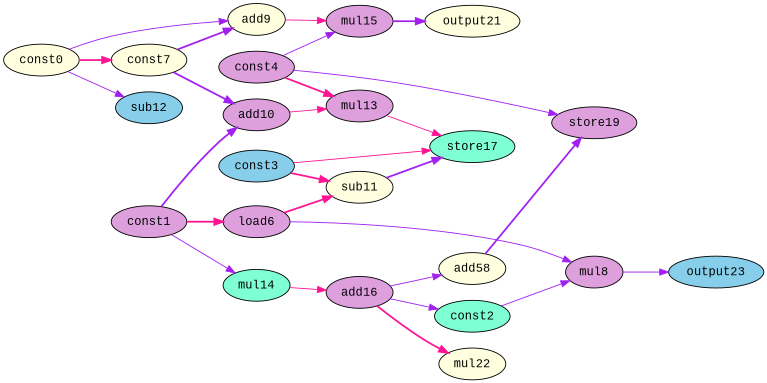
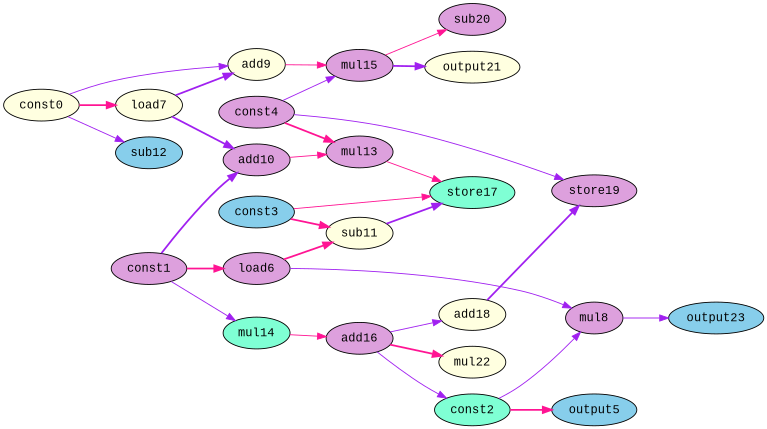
none -> (472, 19)
(149, 60) -> (149, 105)
(472, 269) -> (472, 314)
none -> (594, 410)
